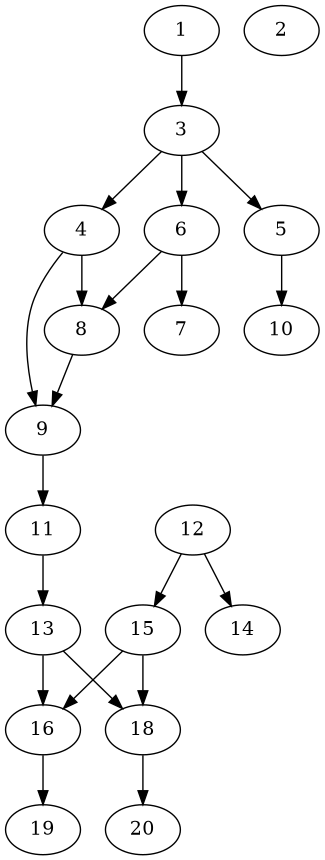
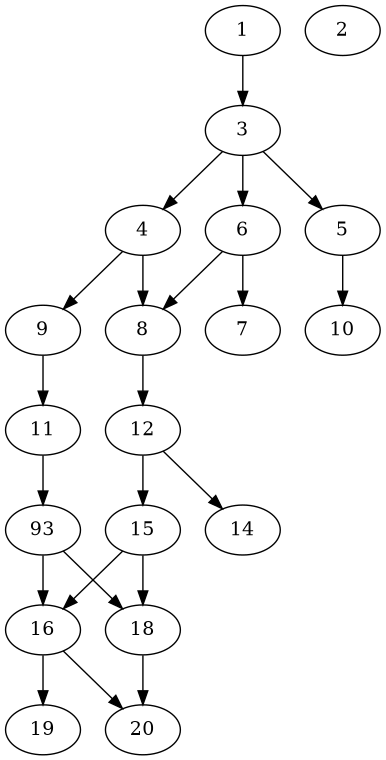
(65, 374) -> (143, 373)
(43, 630) -> (43, 530)
none -> (88, 675)
